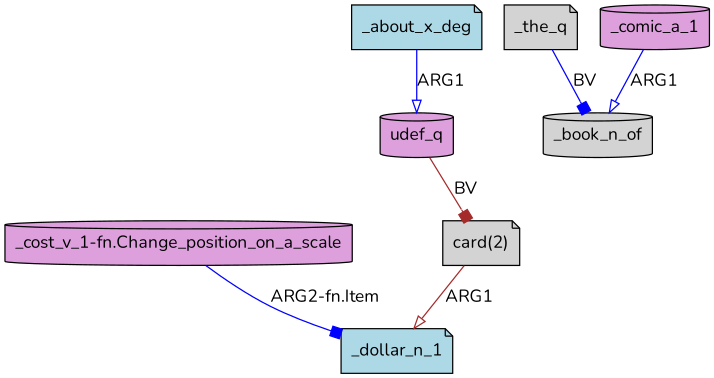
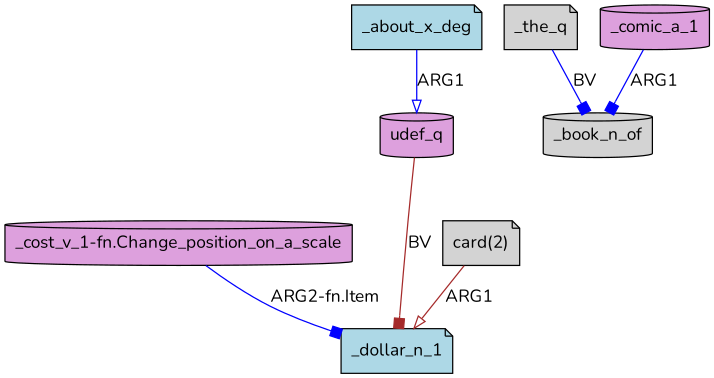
(629, 76) -> (629, 76)
(446, 184) -> (407, 237)
